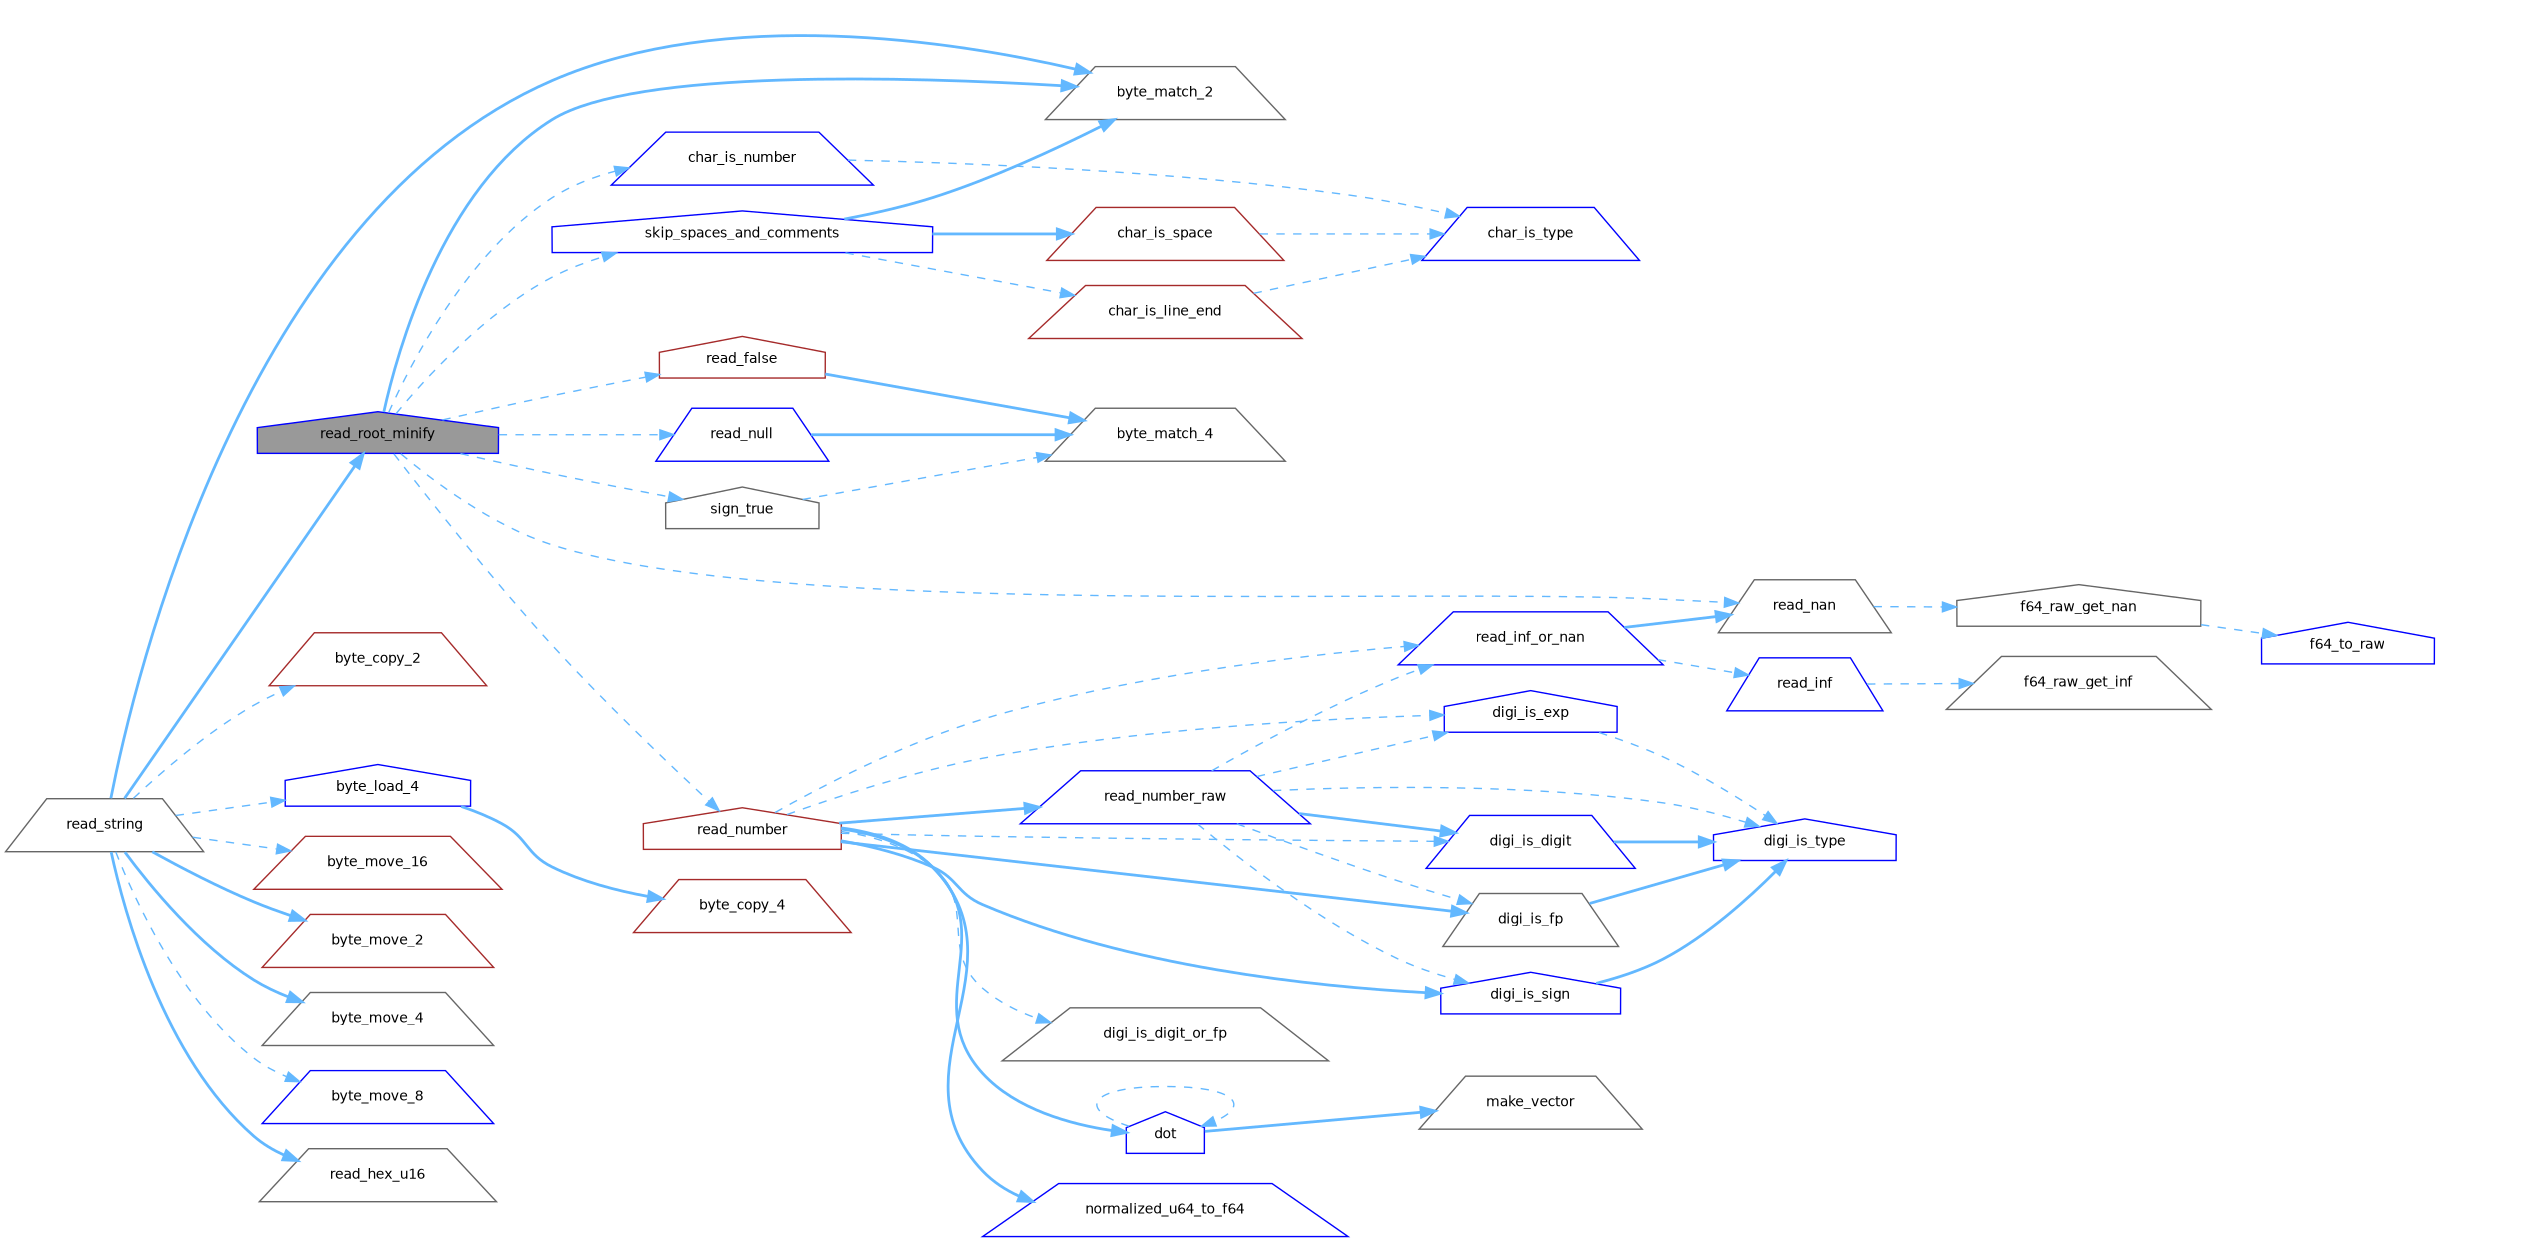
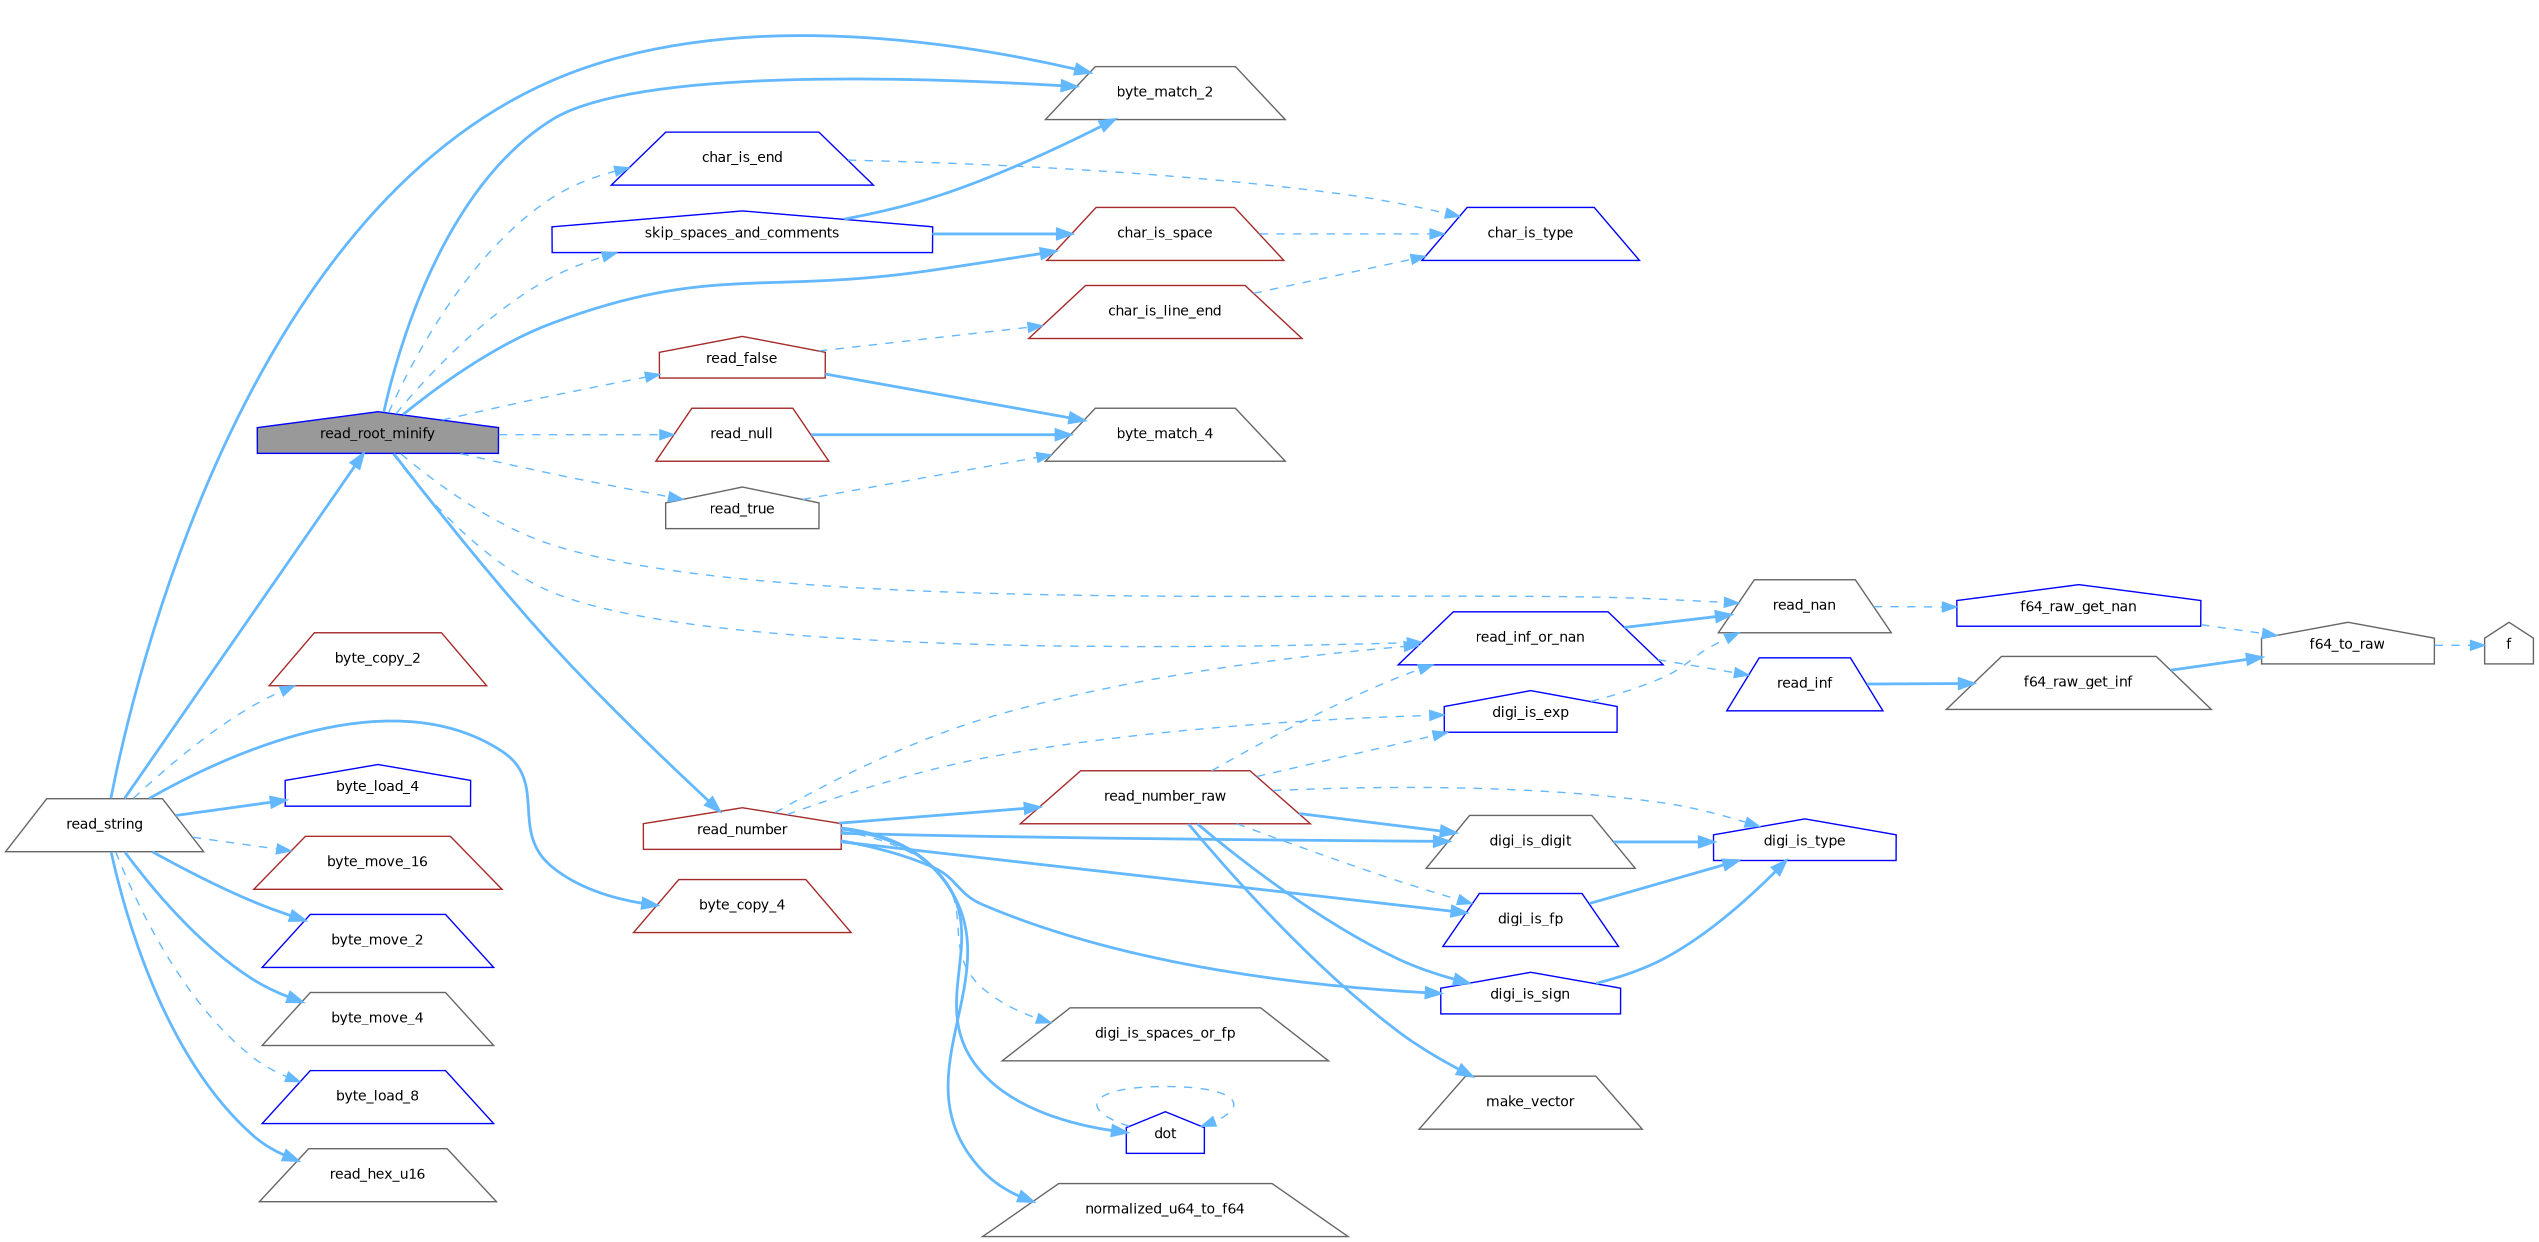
(742, 159) -> (742, 159)
(953, 273) -> (923, 339)
none -> (708, 286)
(742, 435) -> (742, 435)
(742, 510) -> (742, 510)
(2079, 608) -> (2079, 608)
(543, 635) -> (543, 635)
none -> (871, 640)
(2348, 645) -> (2348, 645)
none -> (2509, 645)
none -> (2209, 665)
(1913, 684) -> (1913, 684)
(1685, 768) -> (1662, 678)
(1165, 797) -> (1165, 797)
(223, 809) -> (223, 809)
(1137, 839) -> (1137, 839)
(1531, 842) -> (1531, 842)
(548, 864) -> (435, 726)
(1319, 914) -> (1319, 914)
(1531, 920) -> (1531, 920)
(378, 941) -> (378, 941)
(1165, 1034) -> (1165, 1034)
(378, 1097) -> (378, 1097)
(1313, 1122) -> (1314, 959)
(1165, 1210) -> (1165, 1210)
